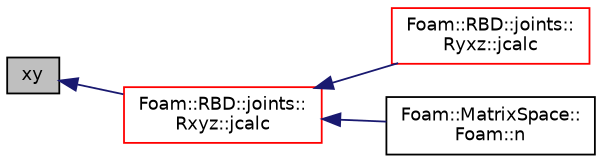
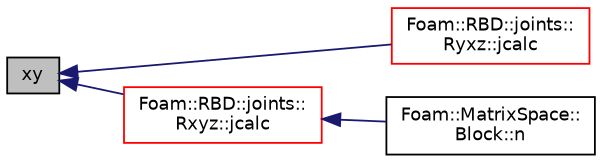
(365, 73) -> (234, 58)
(491, 126) -> (491, 126)
